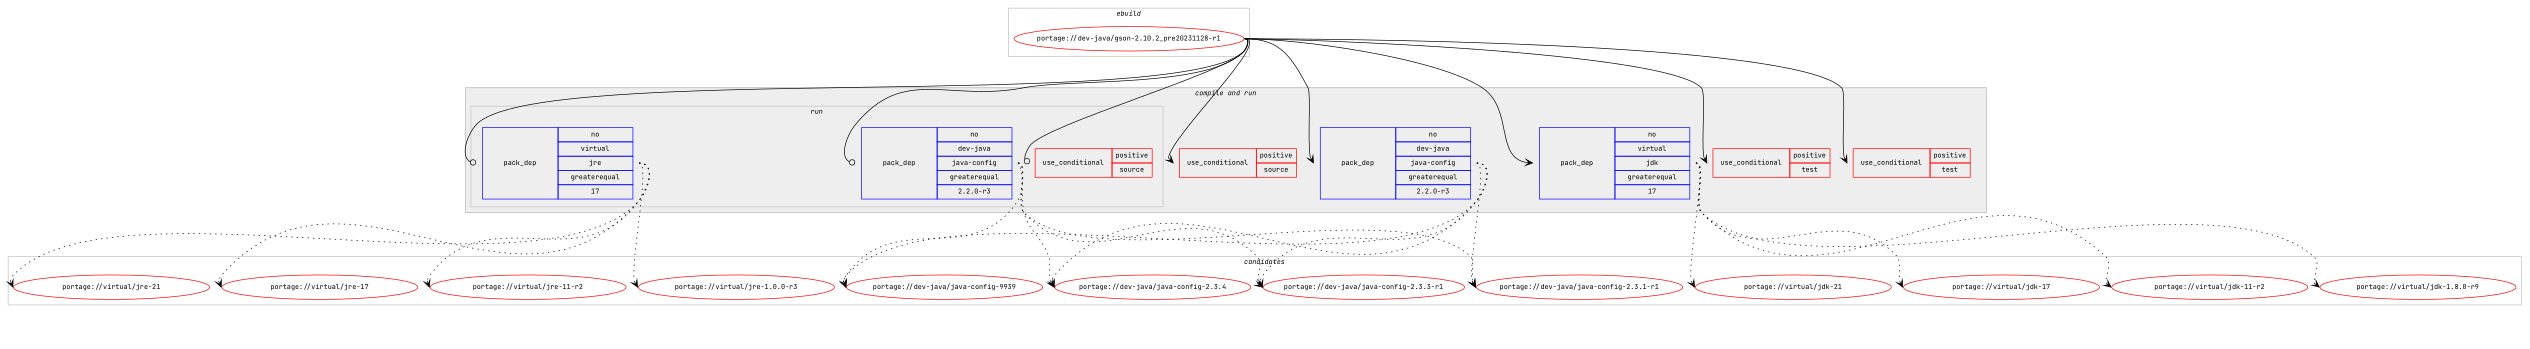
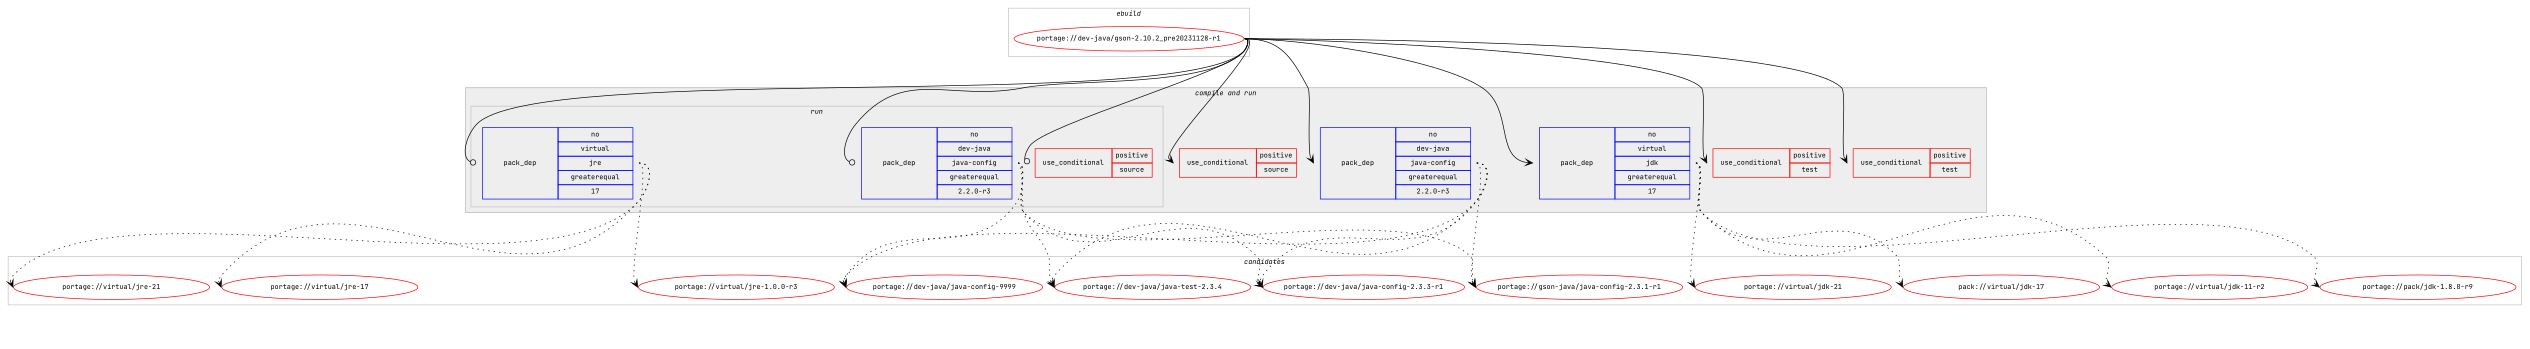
(528, 287) -> none
(945, 287) -> (945, 287)
(1153, 287) -> (1153, 287)
(1580, 287) -> (1580, 287)
(2002, 287) -> (2002, 287)
(2418, 287) -> (2418, 287)
